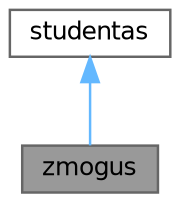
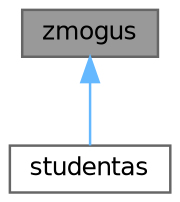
(90, 114) -> (90, 114)
